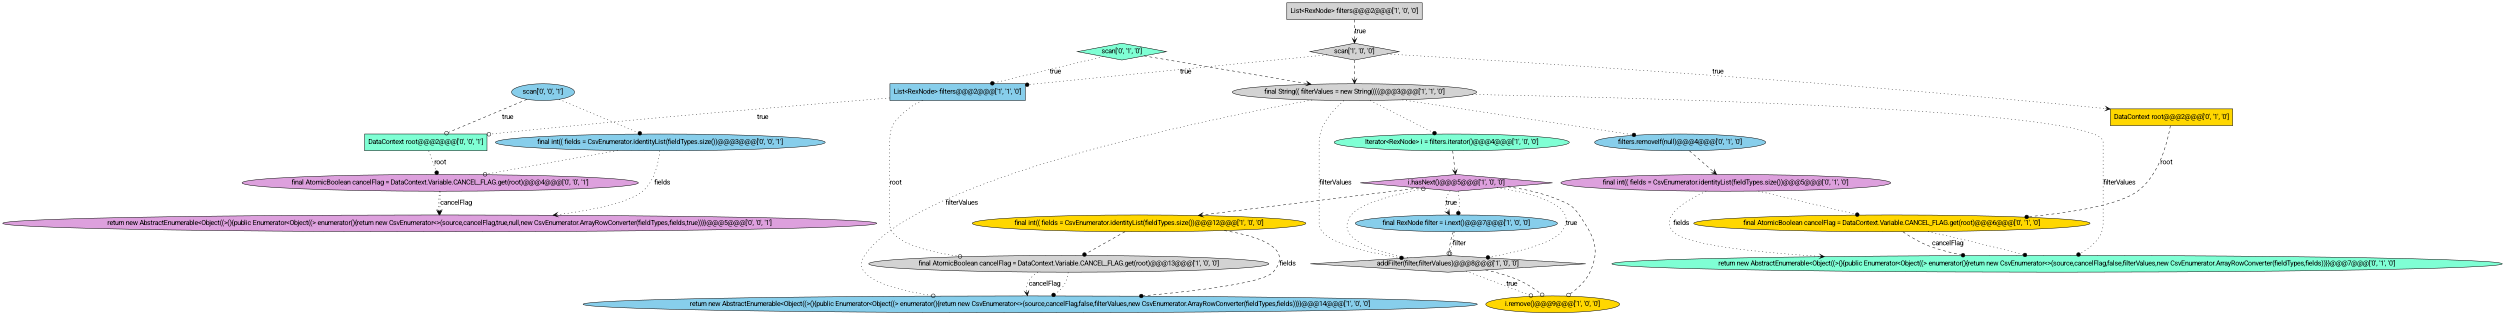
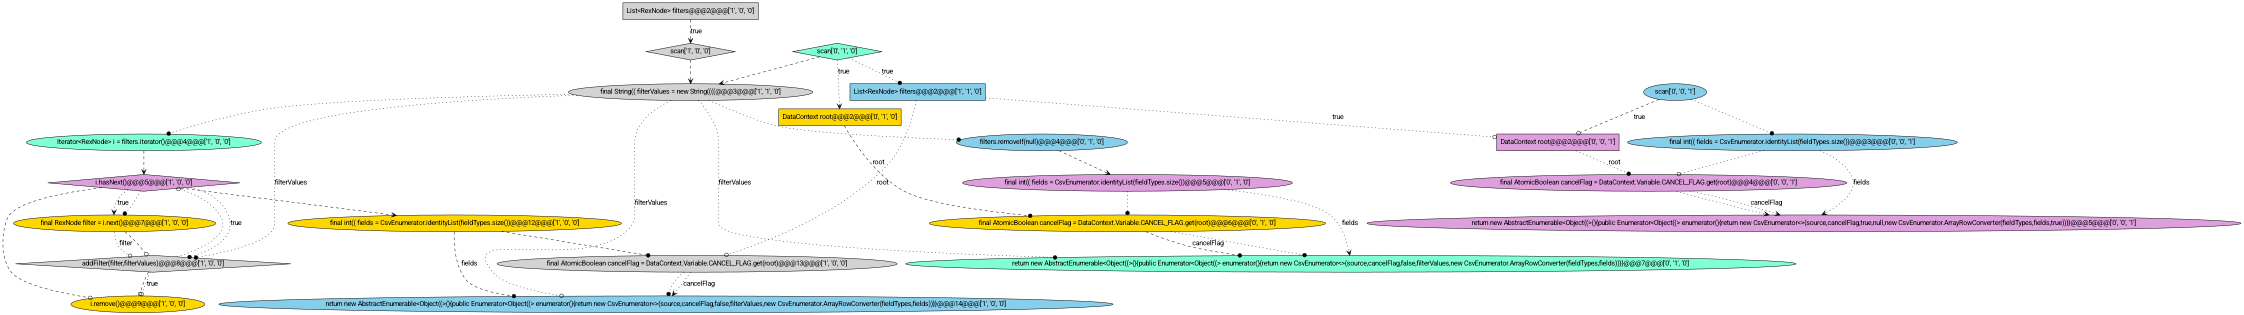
(1178, 70) -> none
(1746, 78) -> (838, 82)
(426, 142) -> (1558, 142)
(1456, 223) -> (115, 223)
